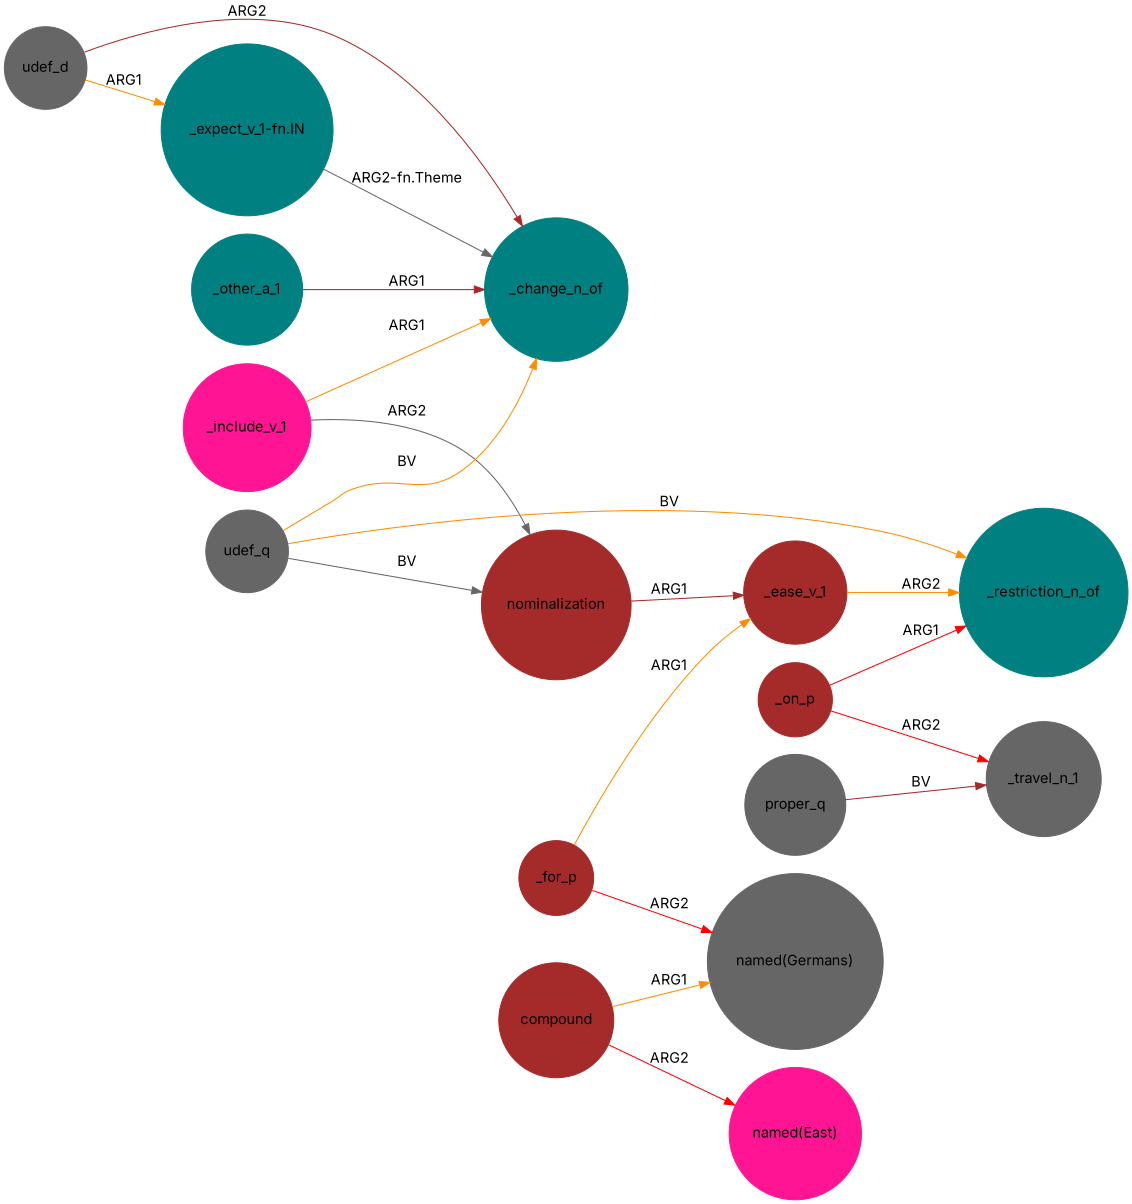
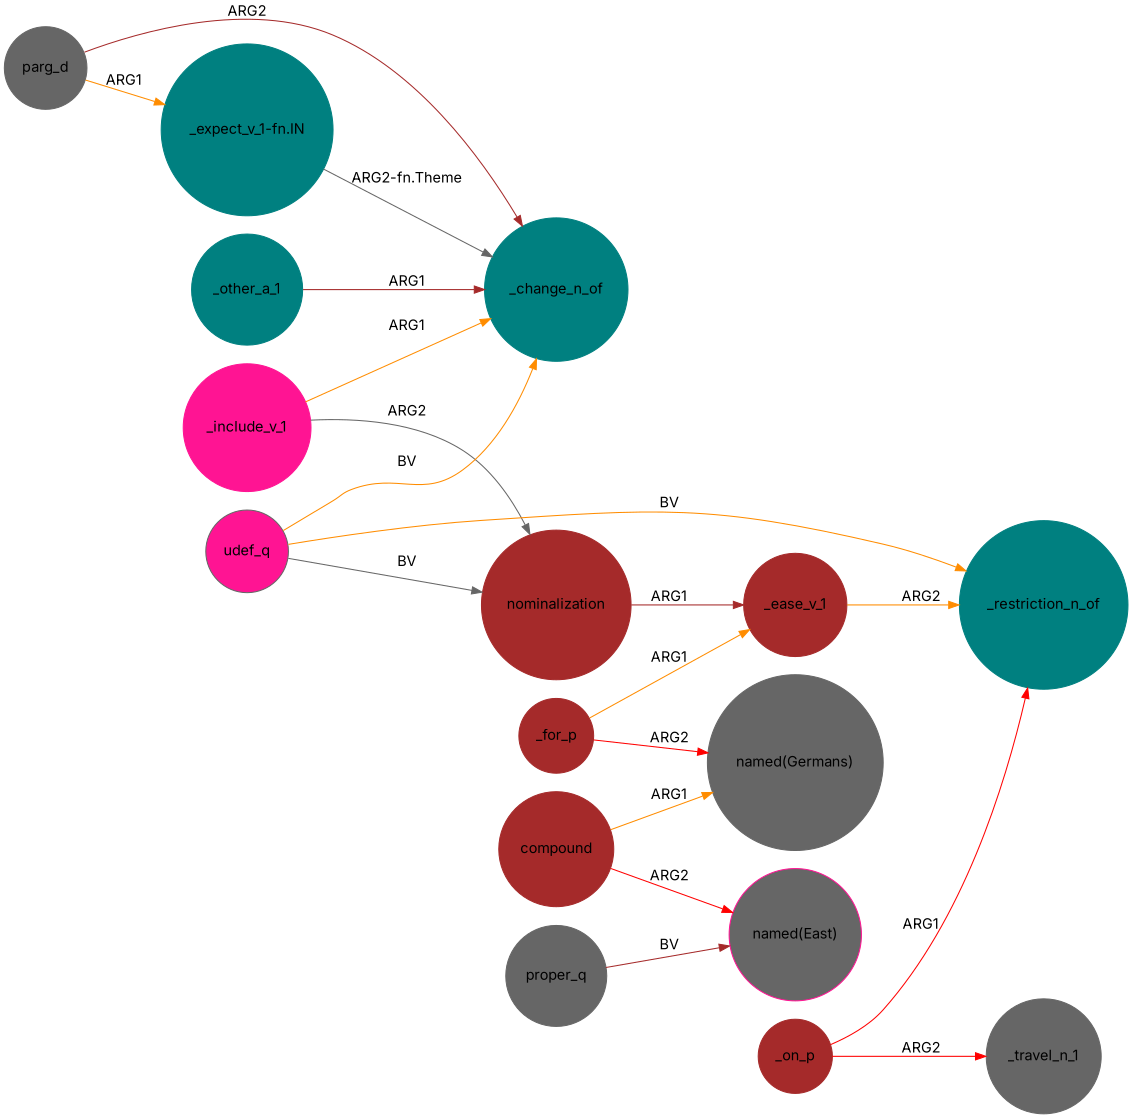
(46, 68) -> (46, 68)
(247, 551) -> (247, 551)
(910, 793) -> (663, 958)
(795, 1134) -> (795, 935)
